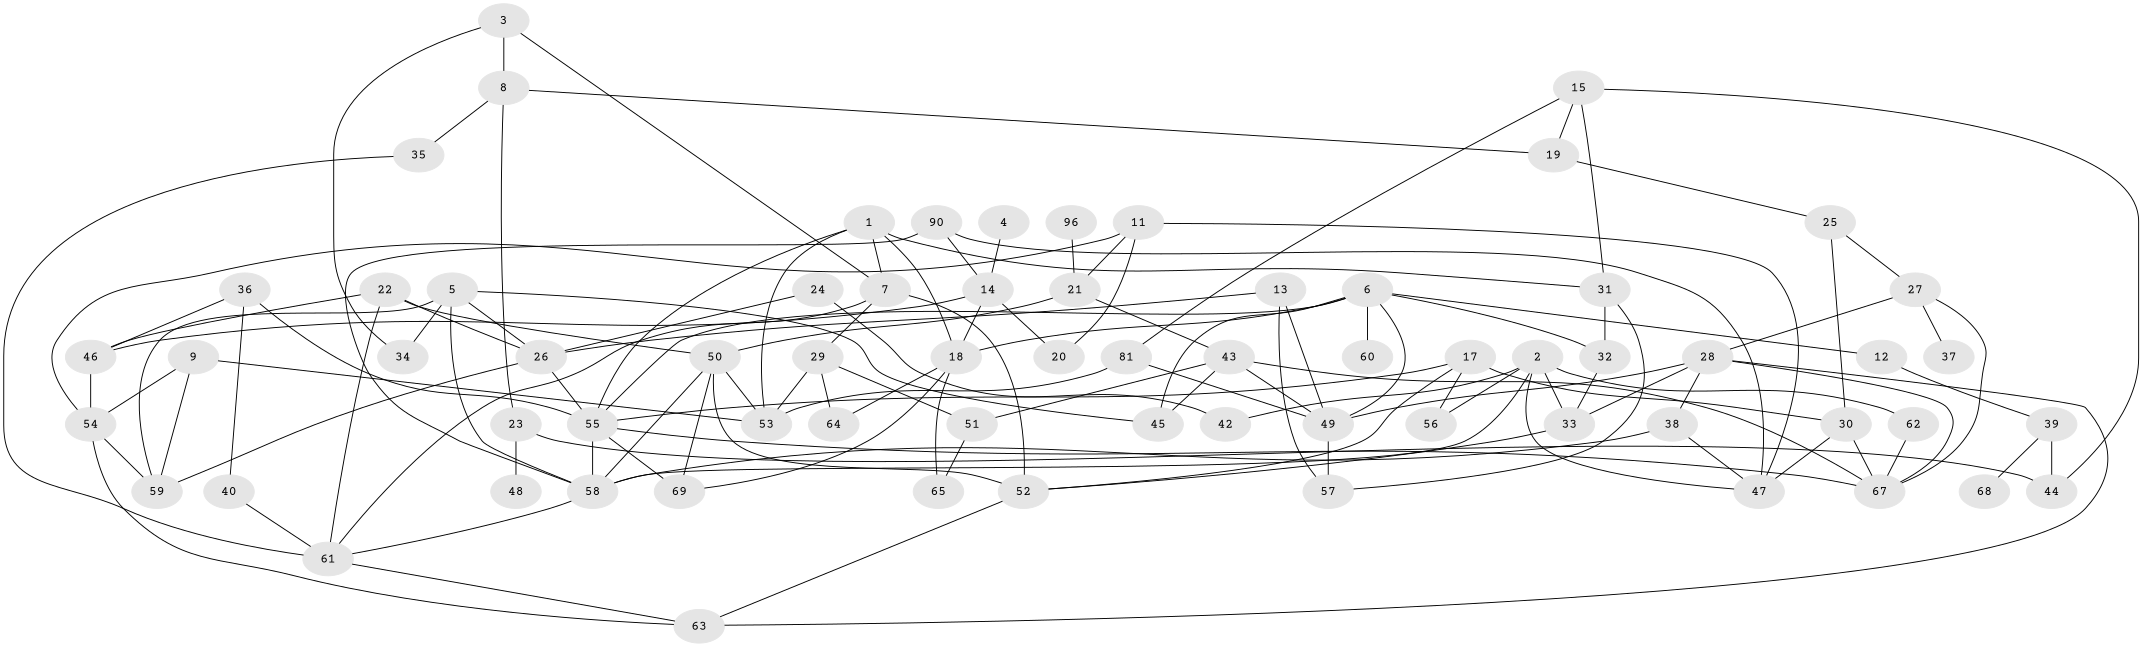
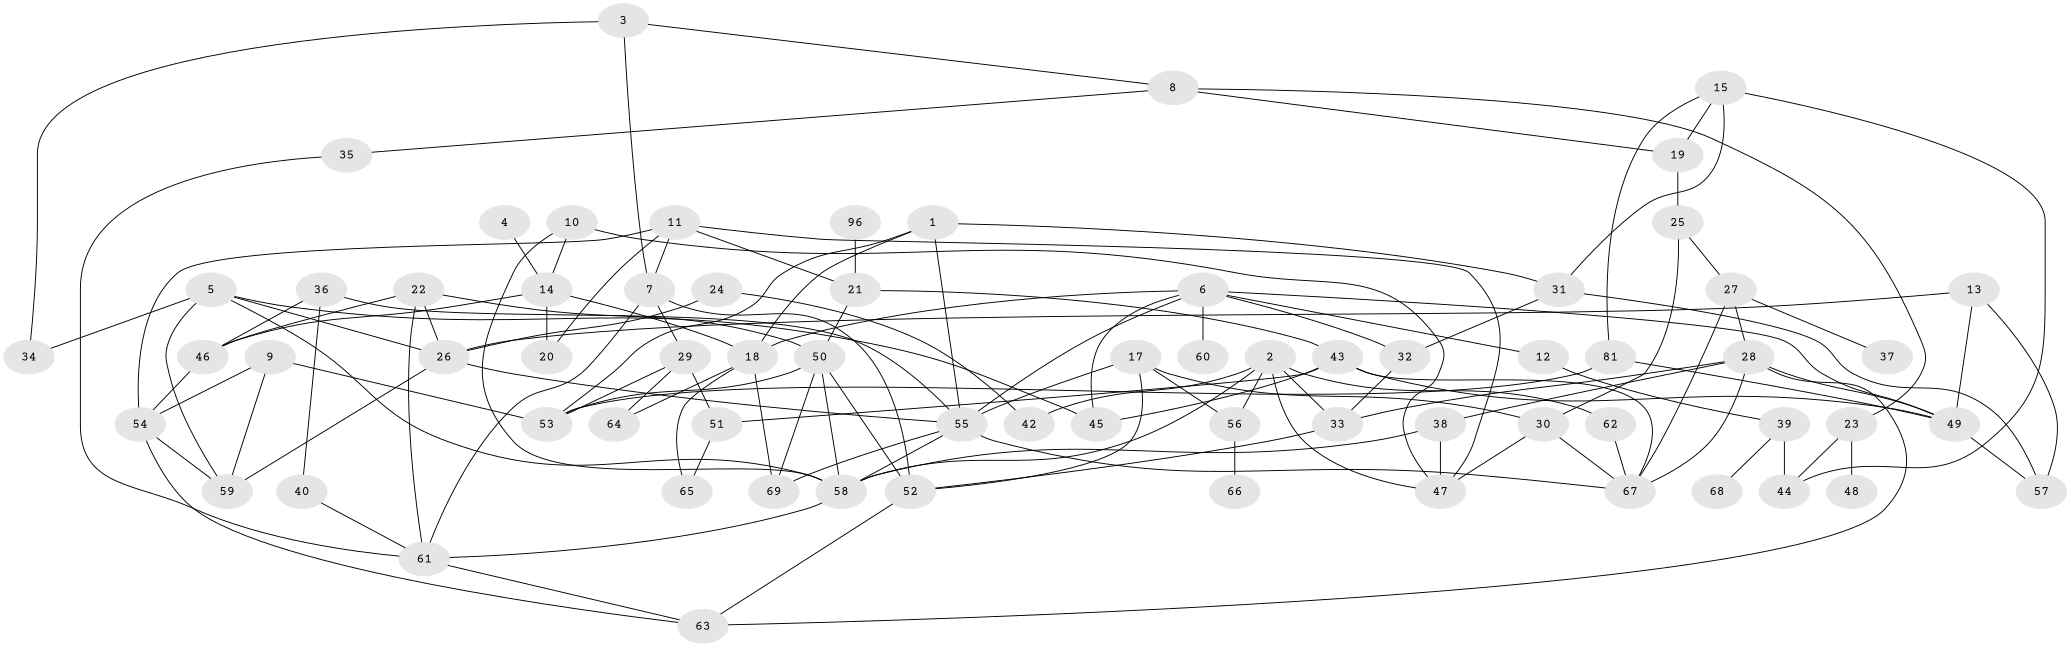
(937, 222) -> (572, 222)
(877, 256) -> (662, 256)
none -> (1235, 492)
